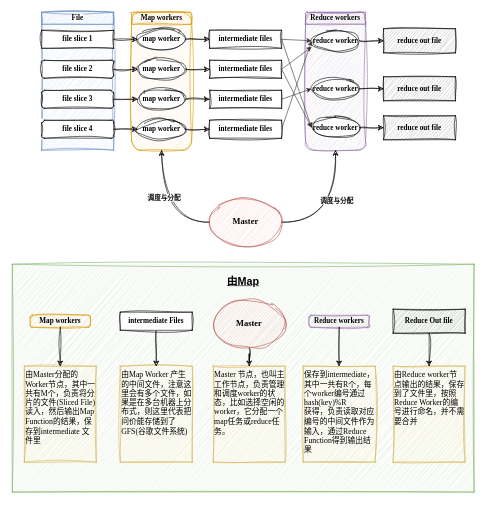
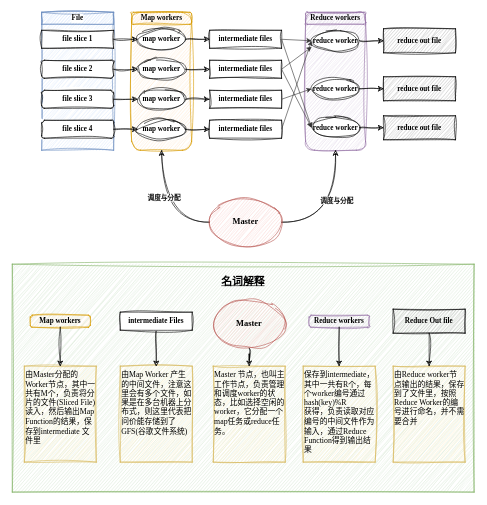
(243, 282) -> (243, 282)
